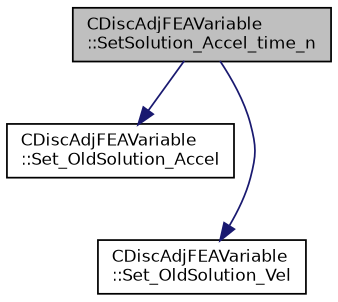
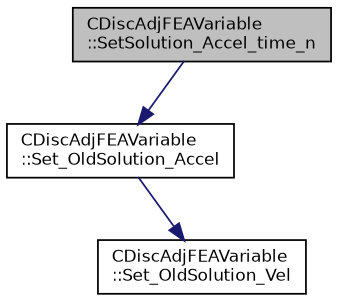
(254, 142) -> (156, 202)
